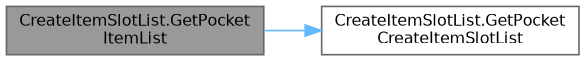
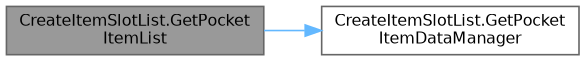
(450, 31) -> (450, 31)
